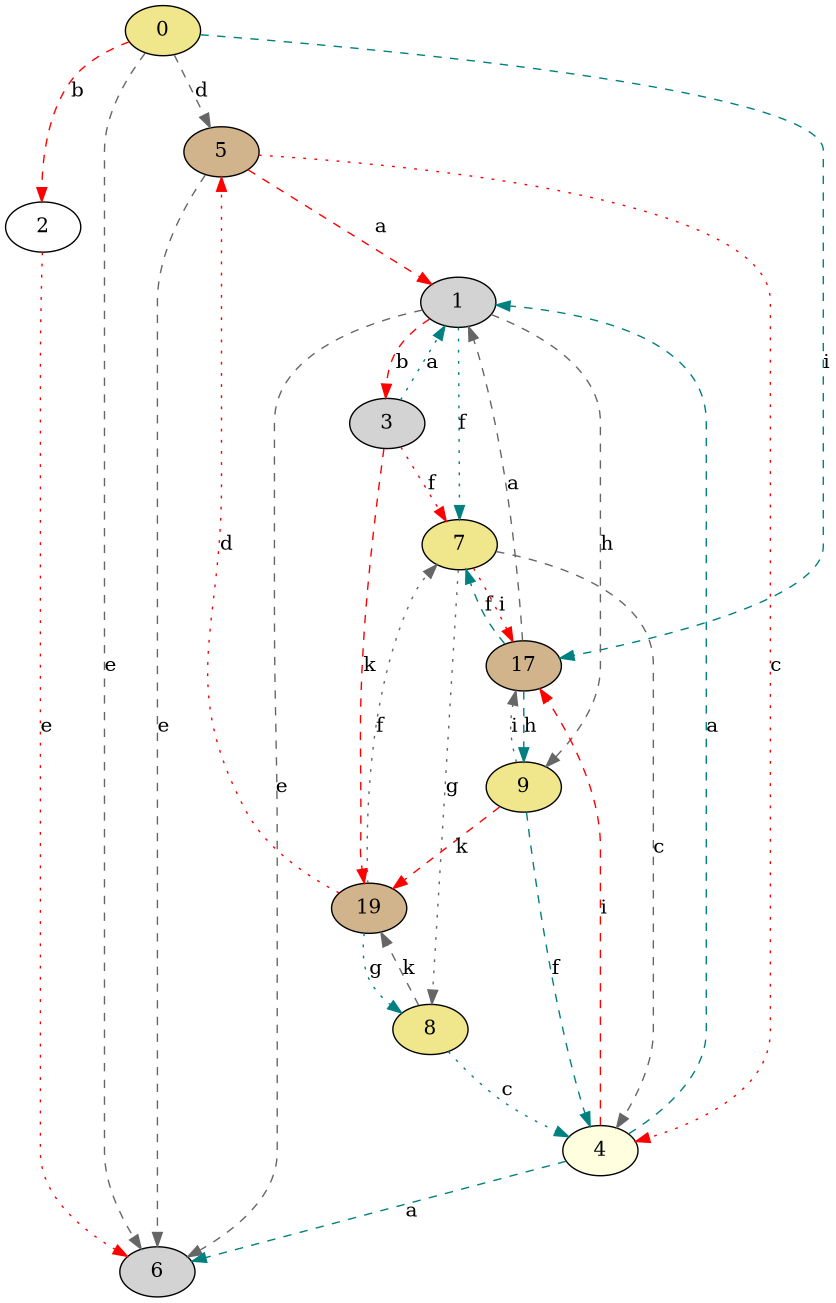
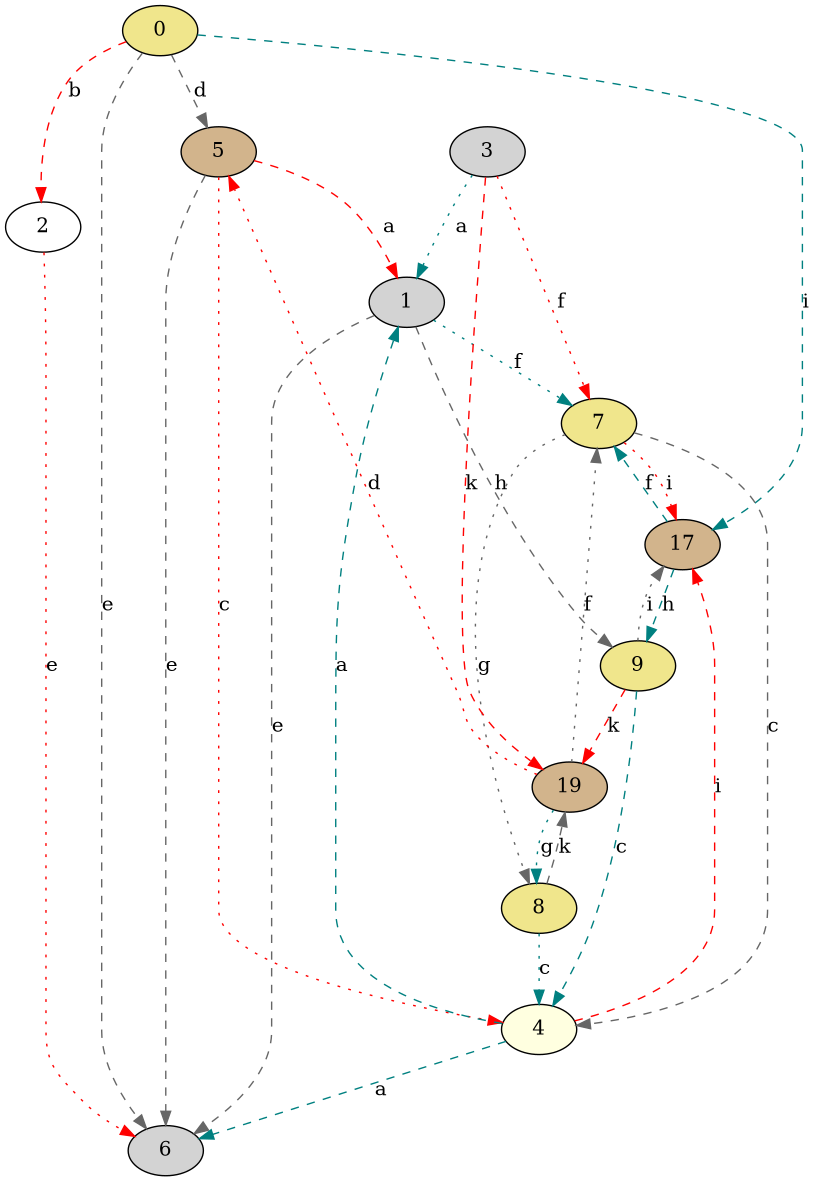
(400, 346) -> none
(506, 489) -> none
(556, 969) -> (621, 848)
